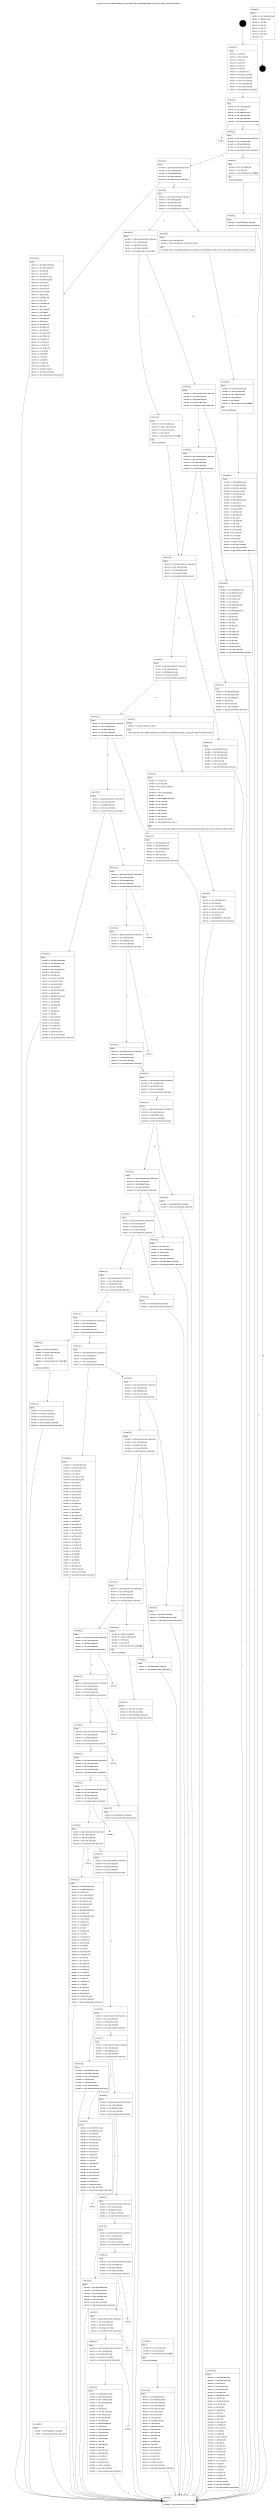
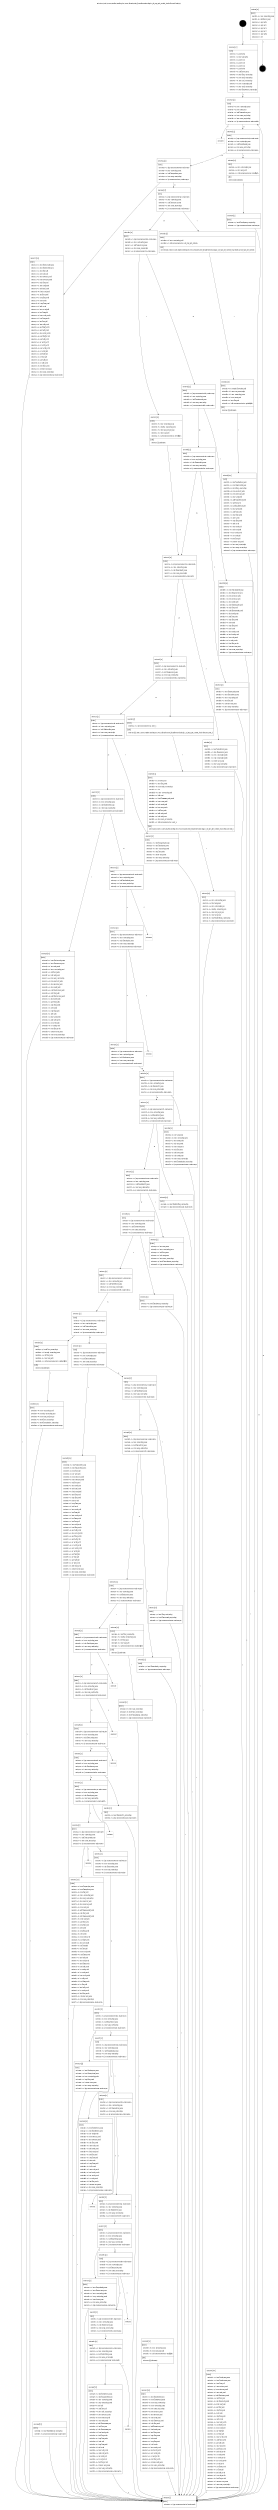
none -> (181, 1146)
(128, 2351) -> none
